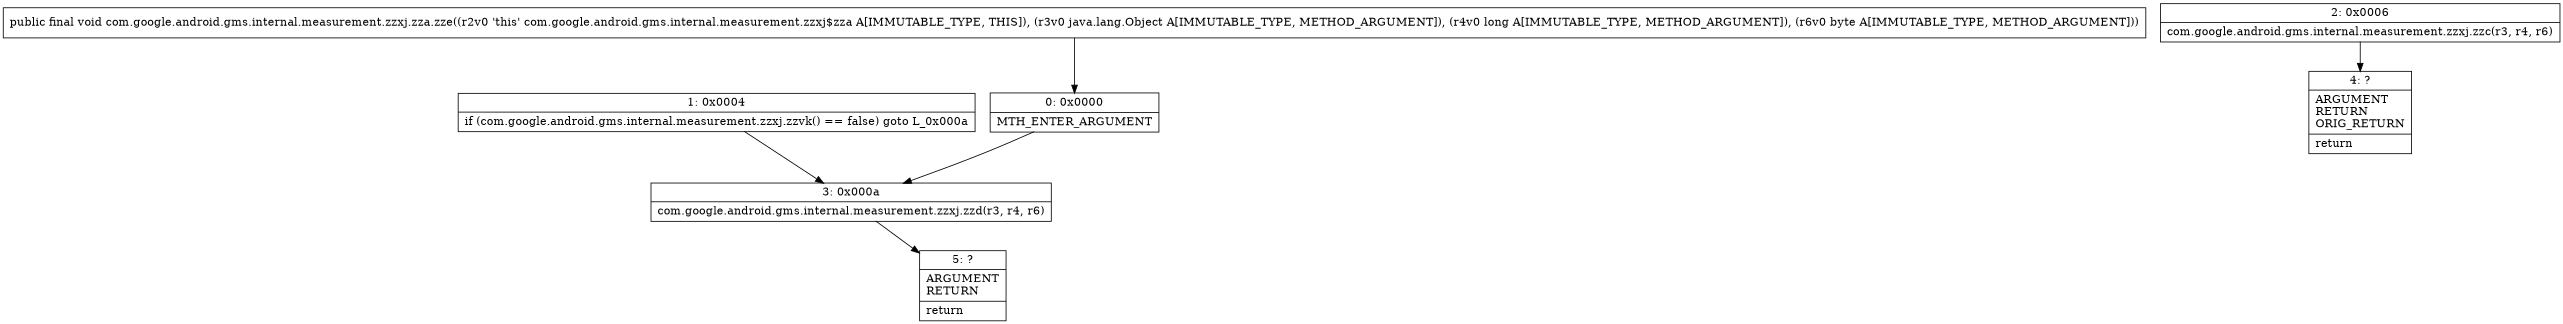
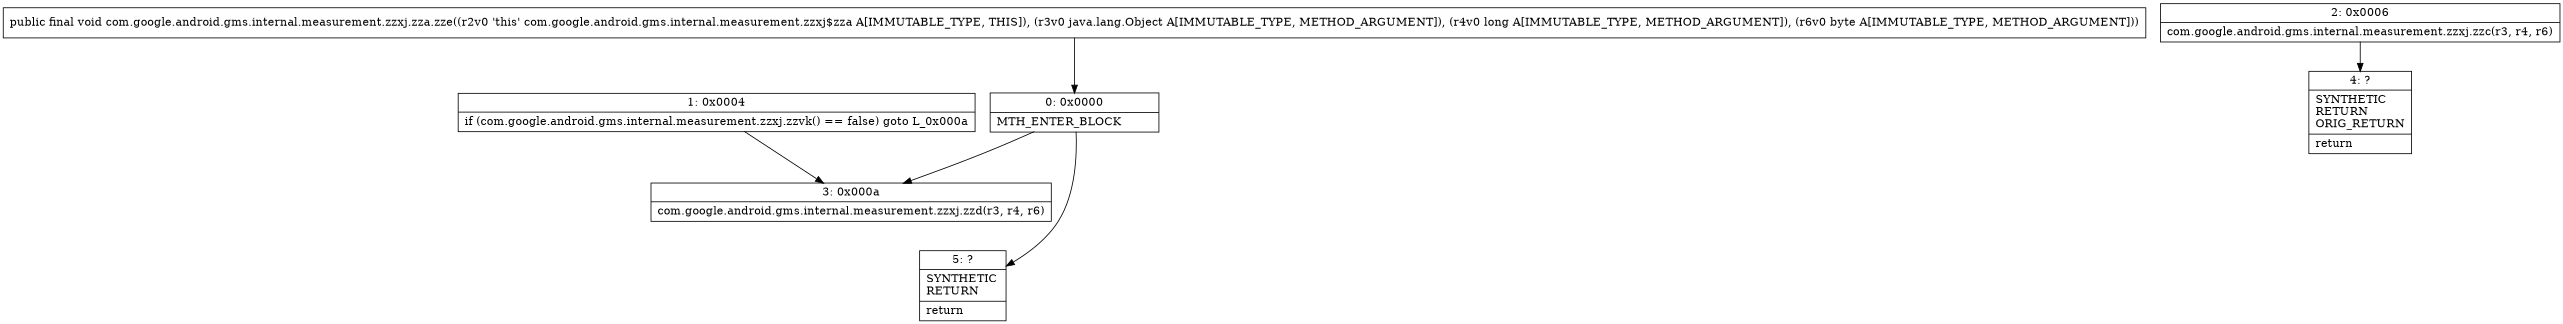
(2352, 99) -> (2351, 99)
(1075, 122) -> (1059, 122)
(894, 235) -> (1065, 207)
(963, 279) -> (962, 279)
